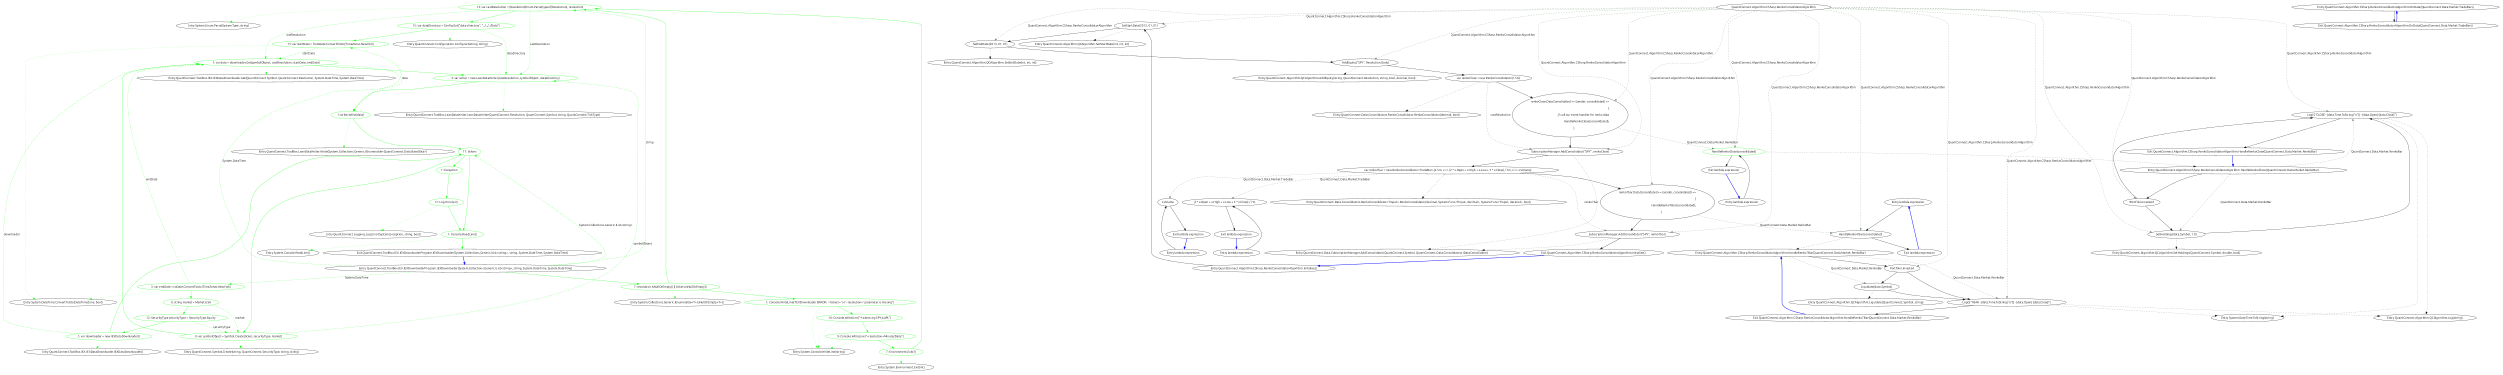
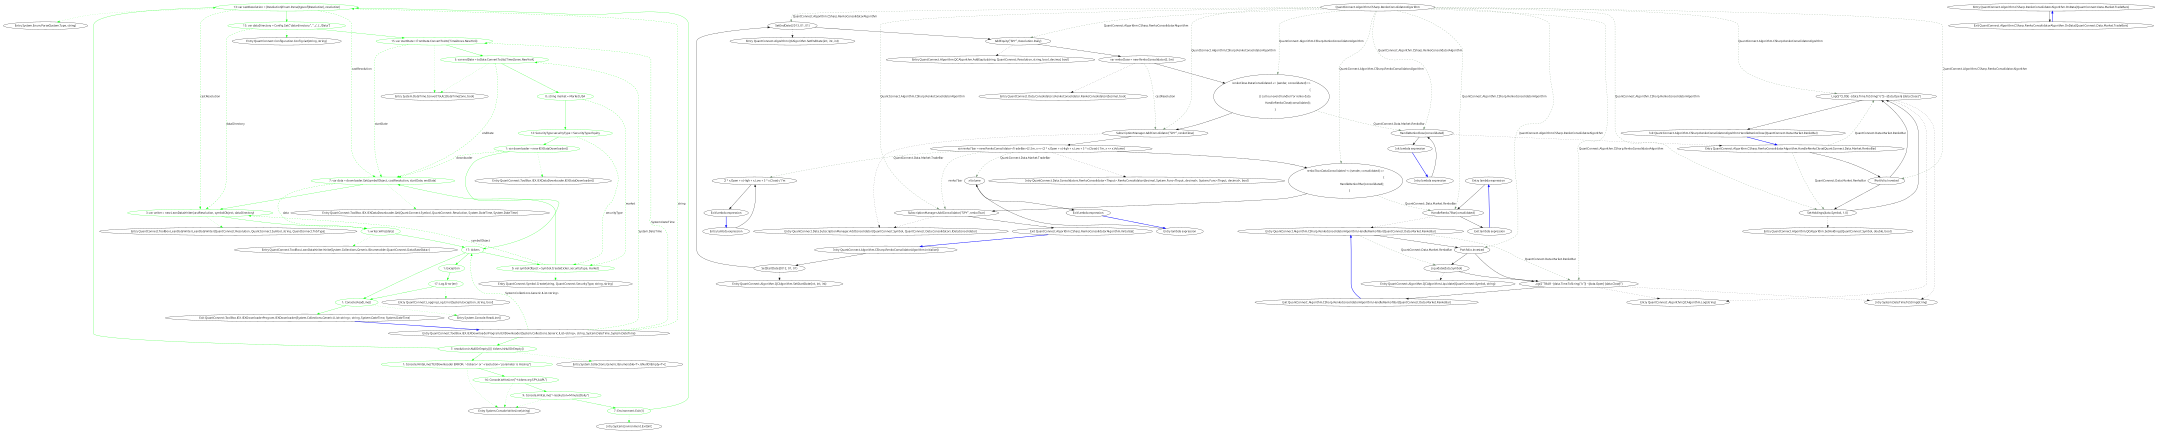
(1302, 15) -> none
none -> (463, 50)
(1734, 152) -> (1422, 133)
